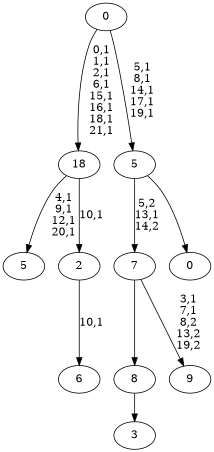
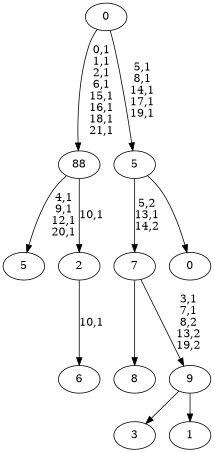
(79, 165) -> (79, 165)
(135, 404) -> (165, 405)
none -> (190, 436)
